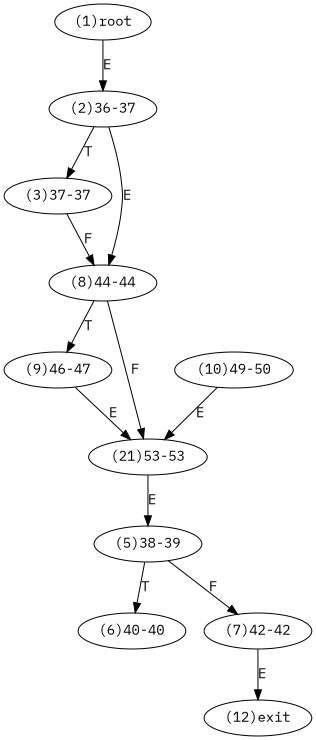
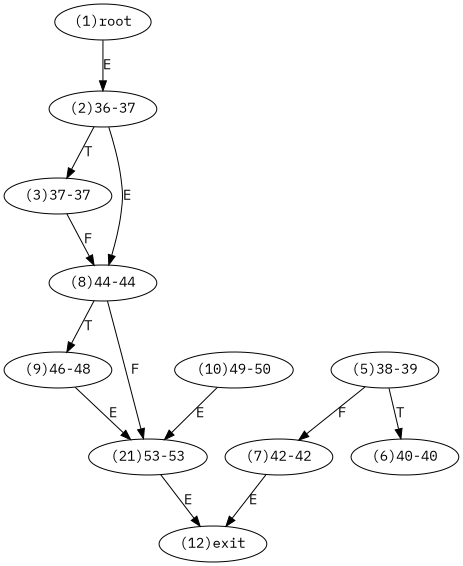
(58, 370) -> (58, 370)
(148, 495) -> (177, 496)
